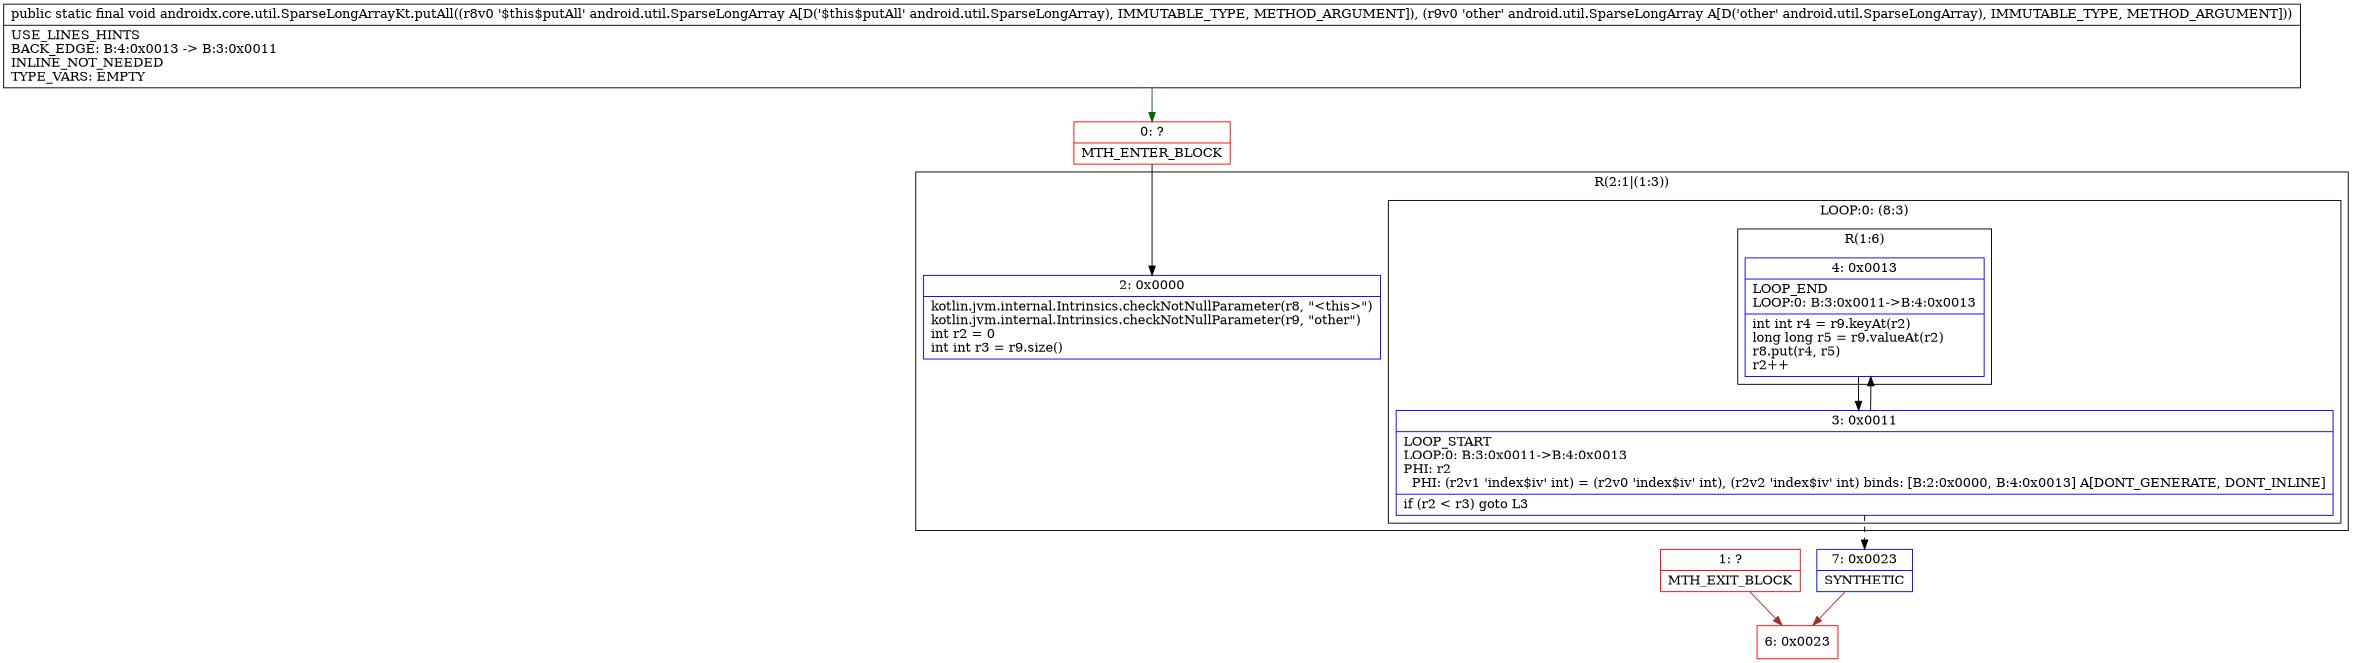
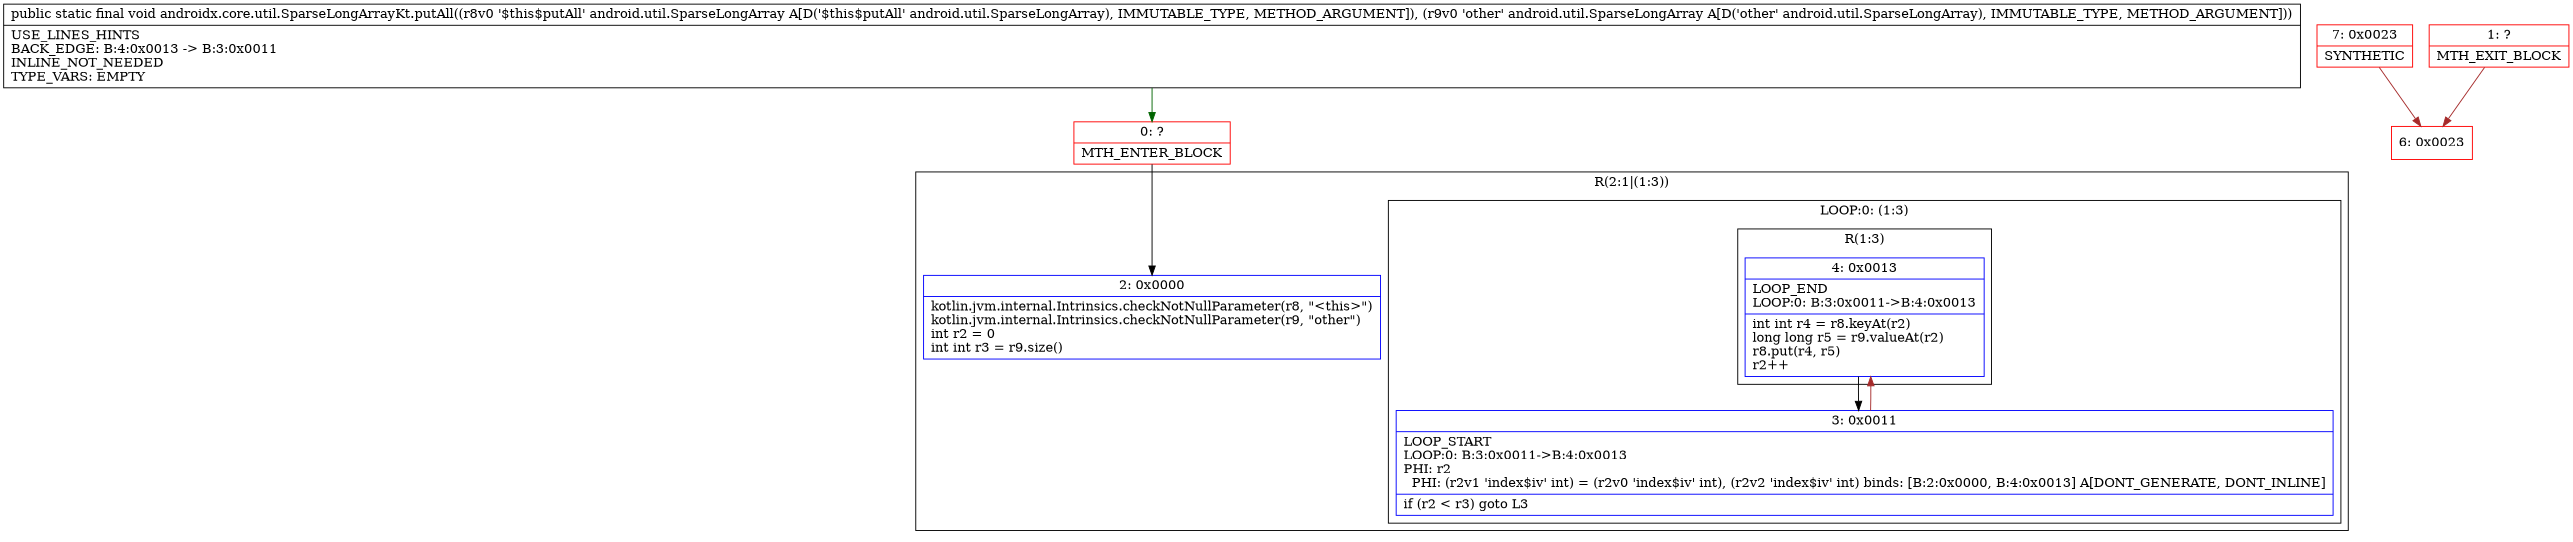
(1865, 211) -> (1865, 211)
(1865, 240) -> (1865, 240)
(1832, 324) -> (1832, 324)
(1871, 398) -> (1871, 398)
(1865, 528) -> none
(1865, 571) -> (2365, 46)
